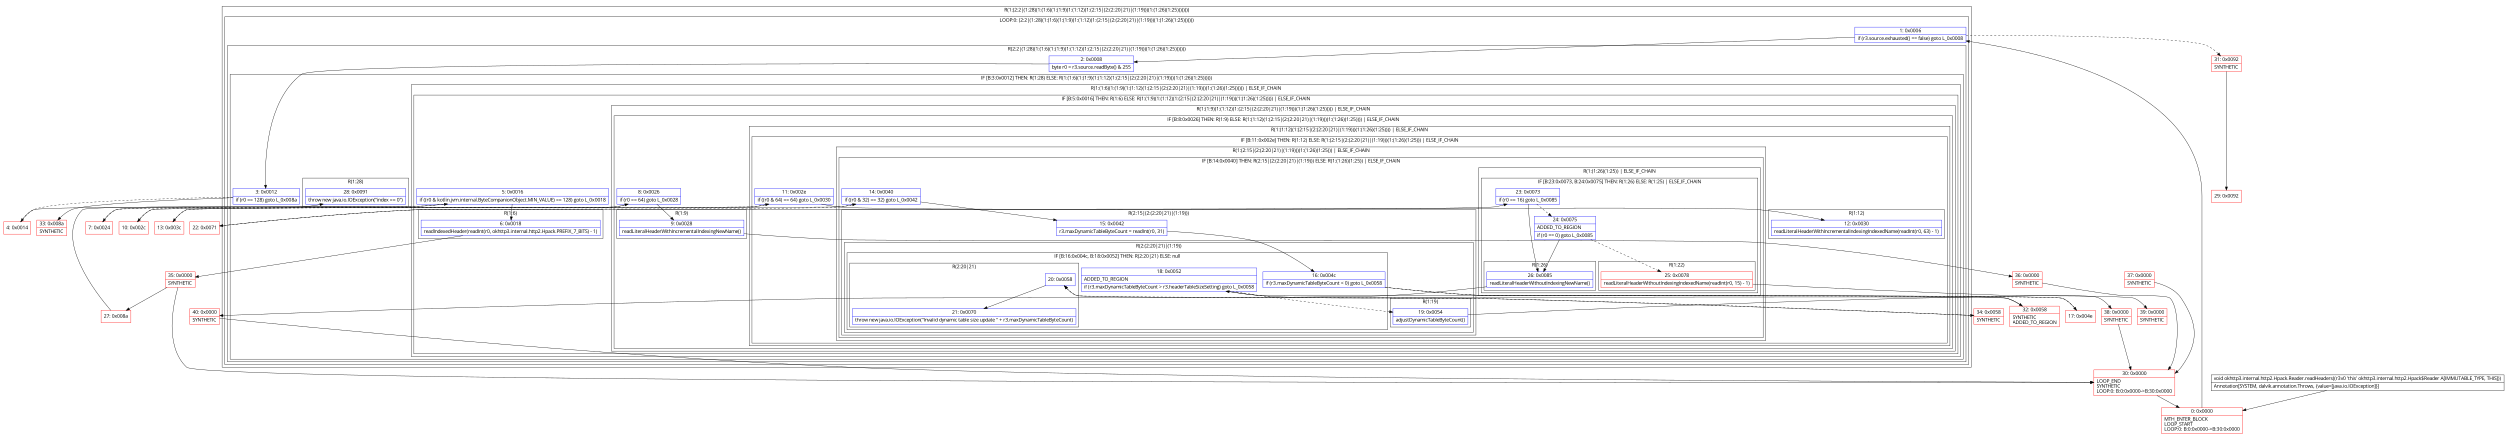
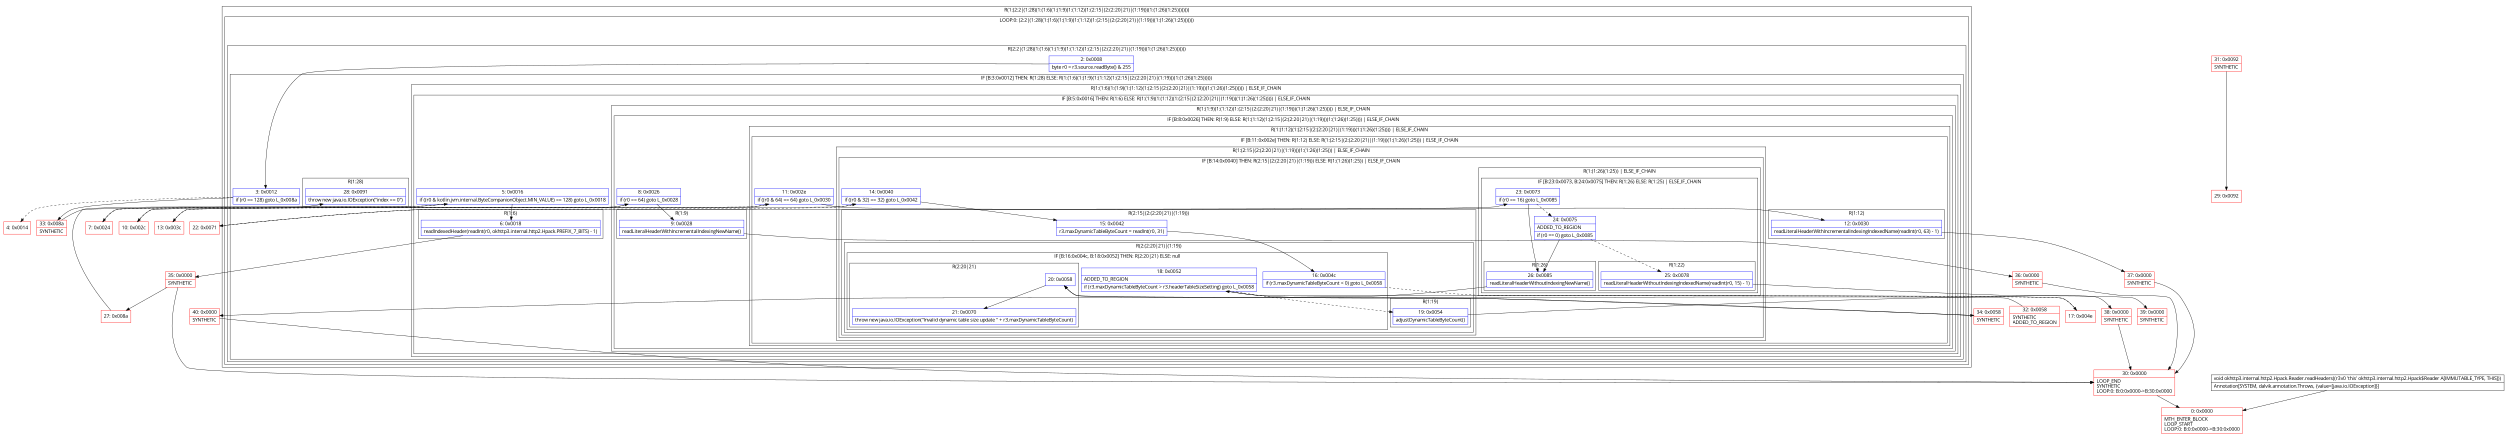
(1910, 35) -> none
(230, 207) -> (251, 208)
none -> (2034, 240)
(1677, 280) -> (1677, 280)
(1703, 296) -> none
(1519, 299) -> (1519, 299)
